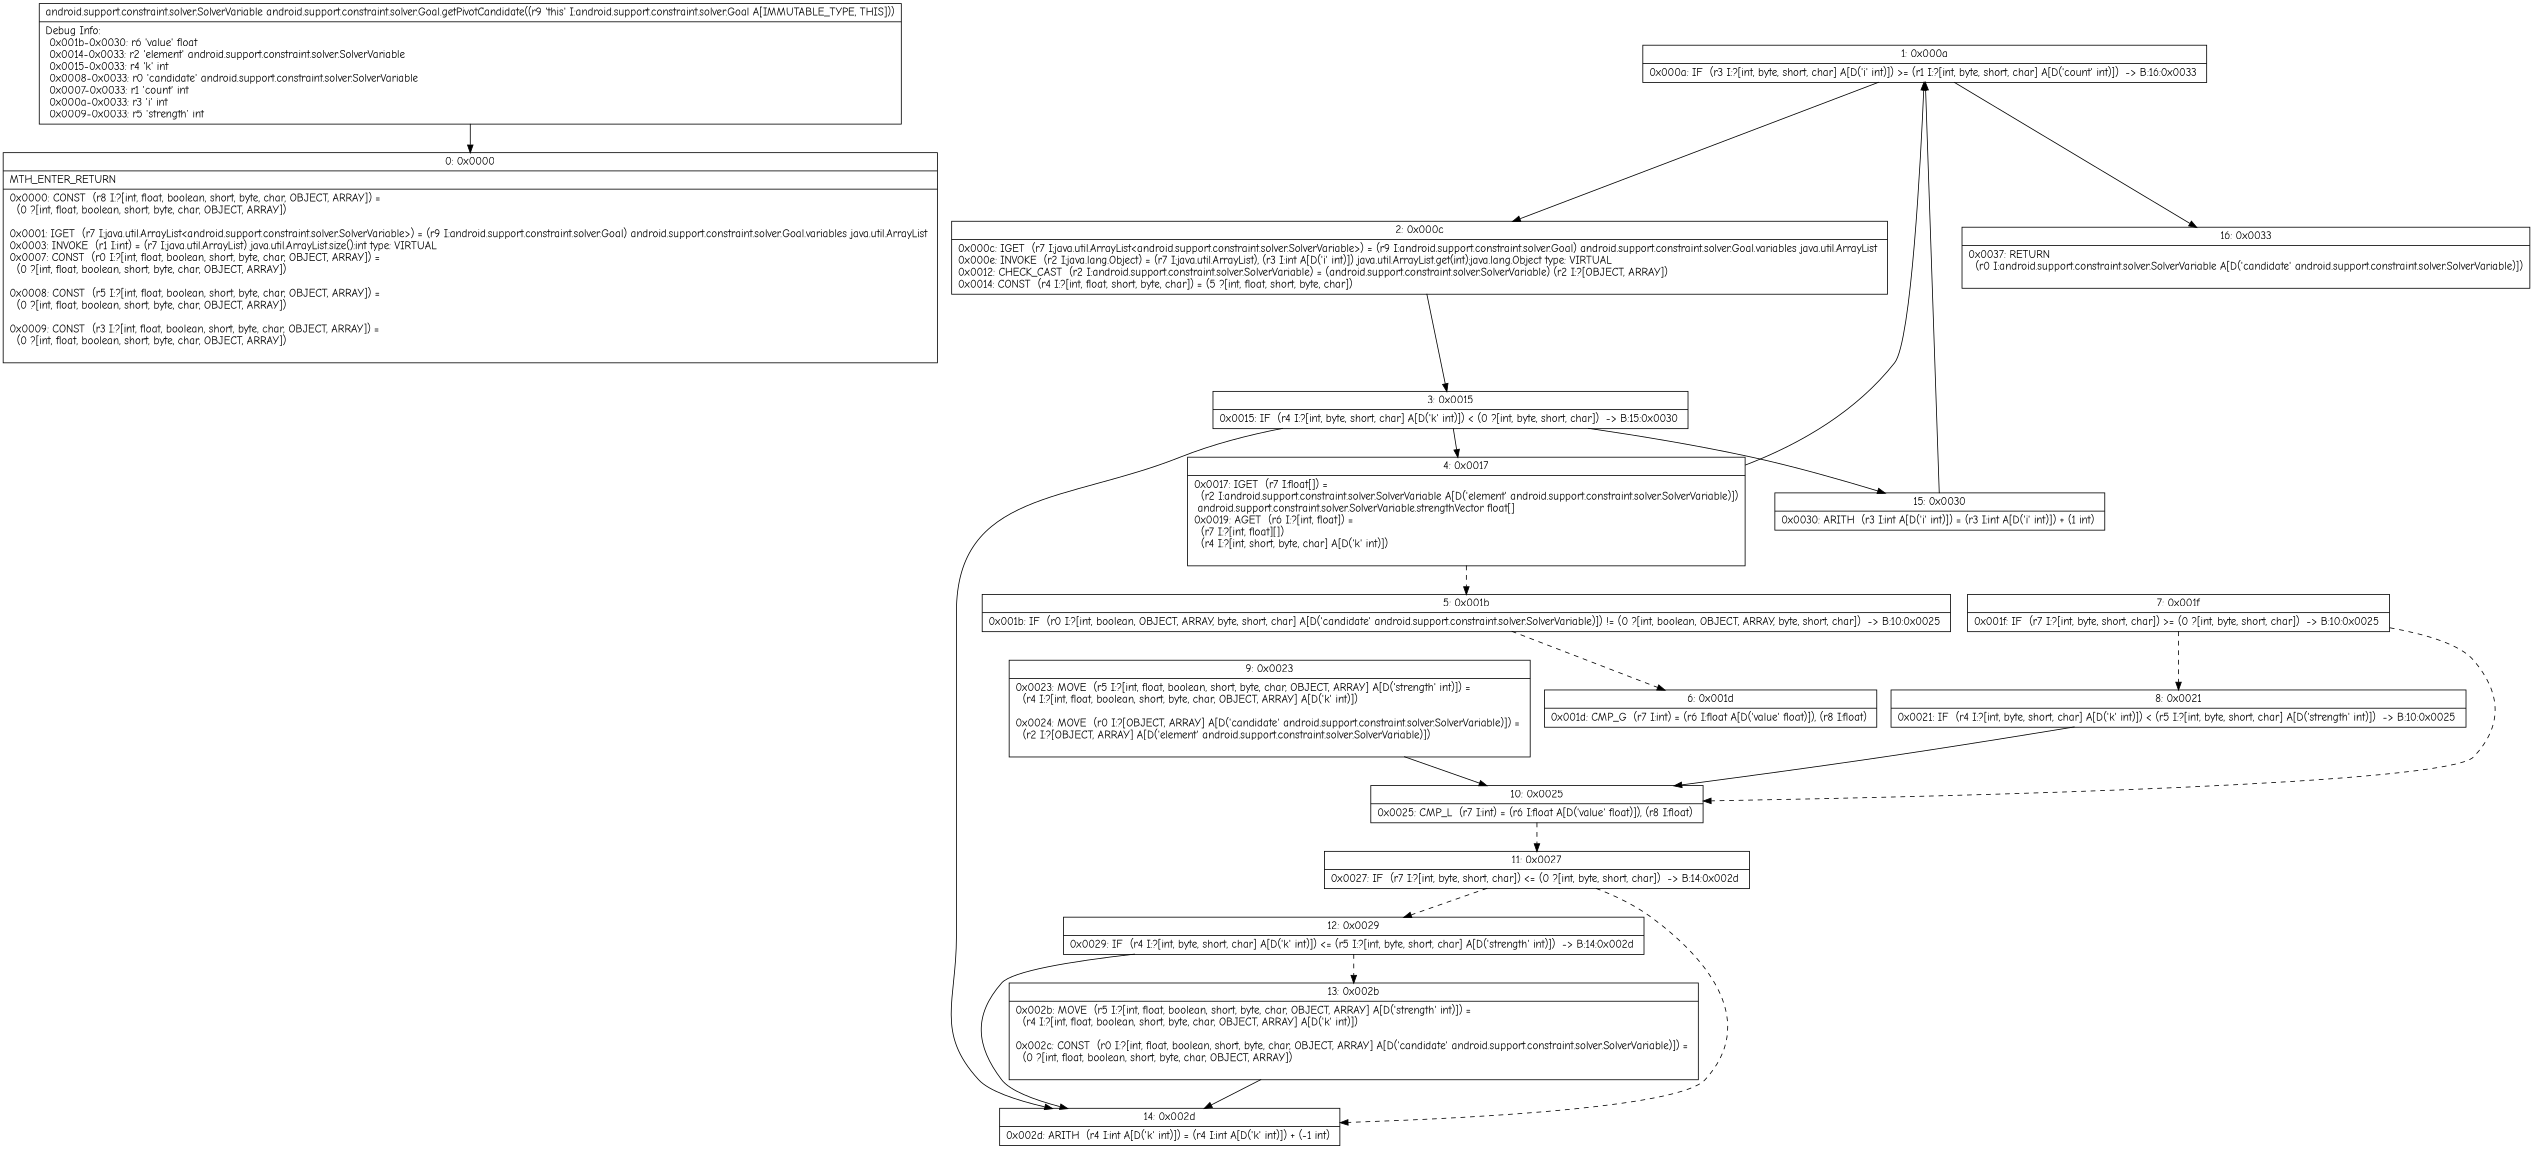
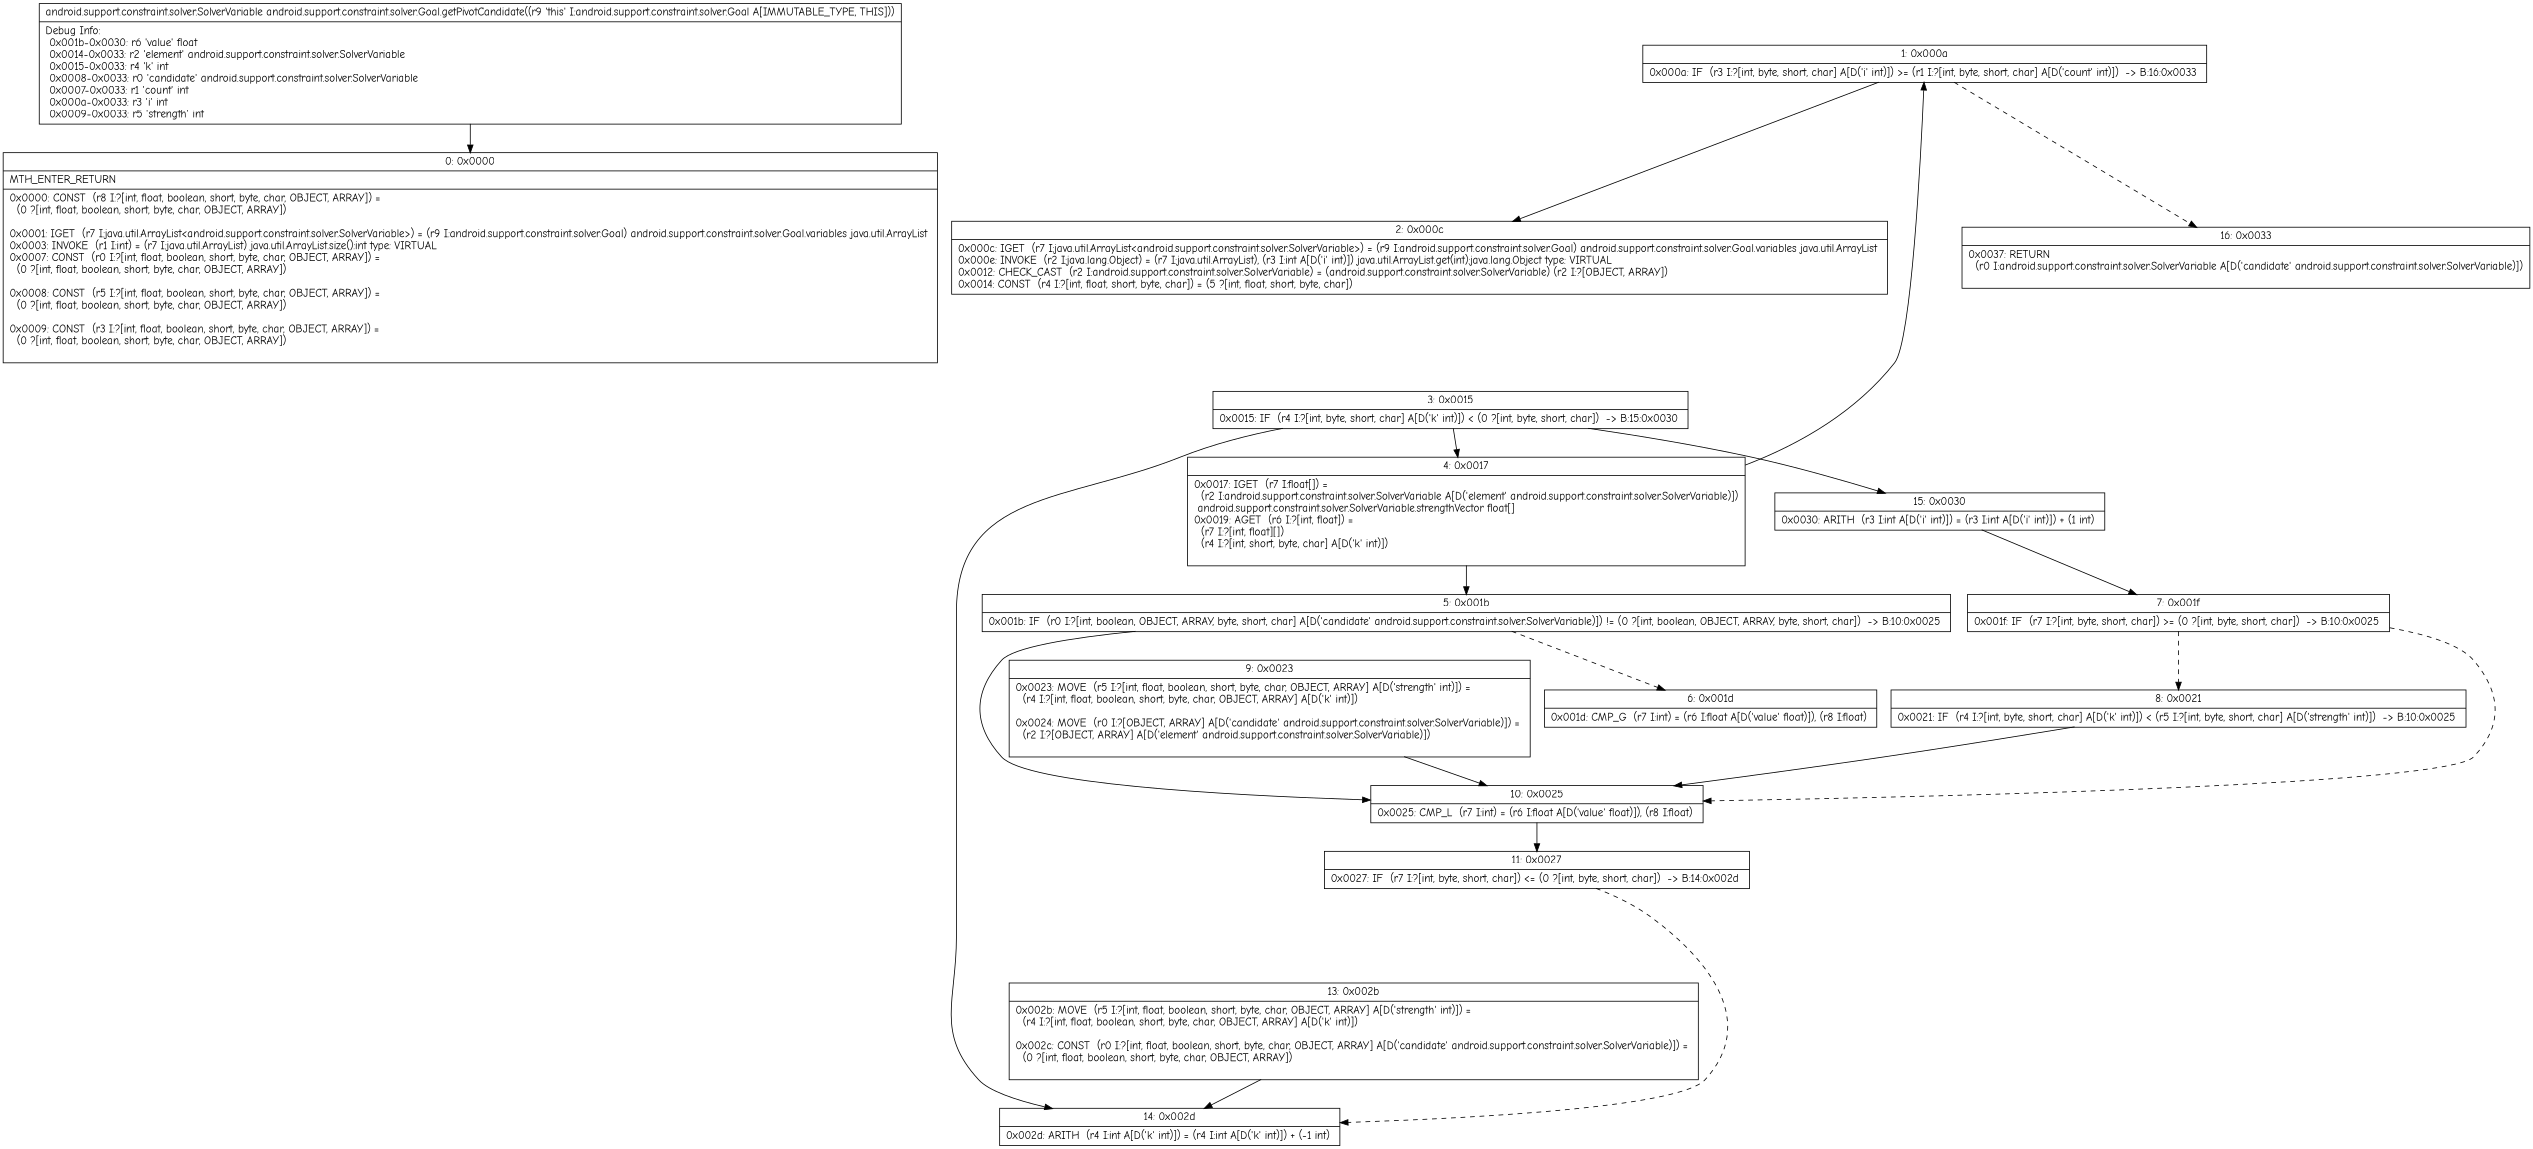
(2072, 153) -> (2072, 153)
(1932, 292) -> (2056, 561)
(1436, 339) -> none
(1466, 576) -> (1466, 576)
none -> (1058, 776)
(1537, 833) -> (1537, 833)
(1354, 936) -> none
